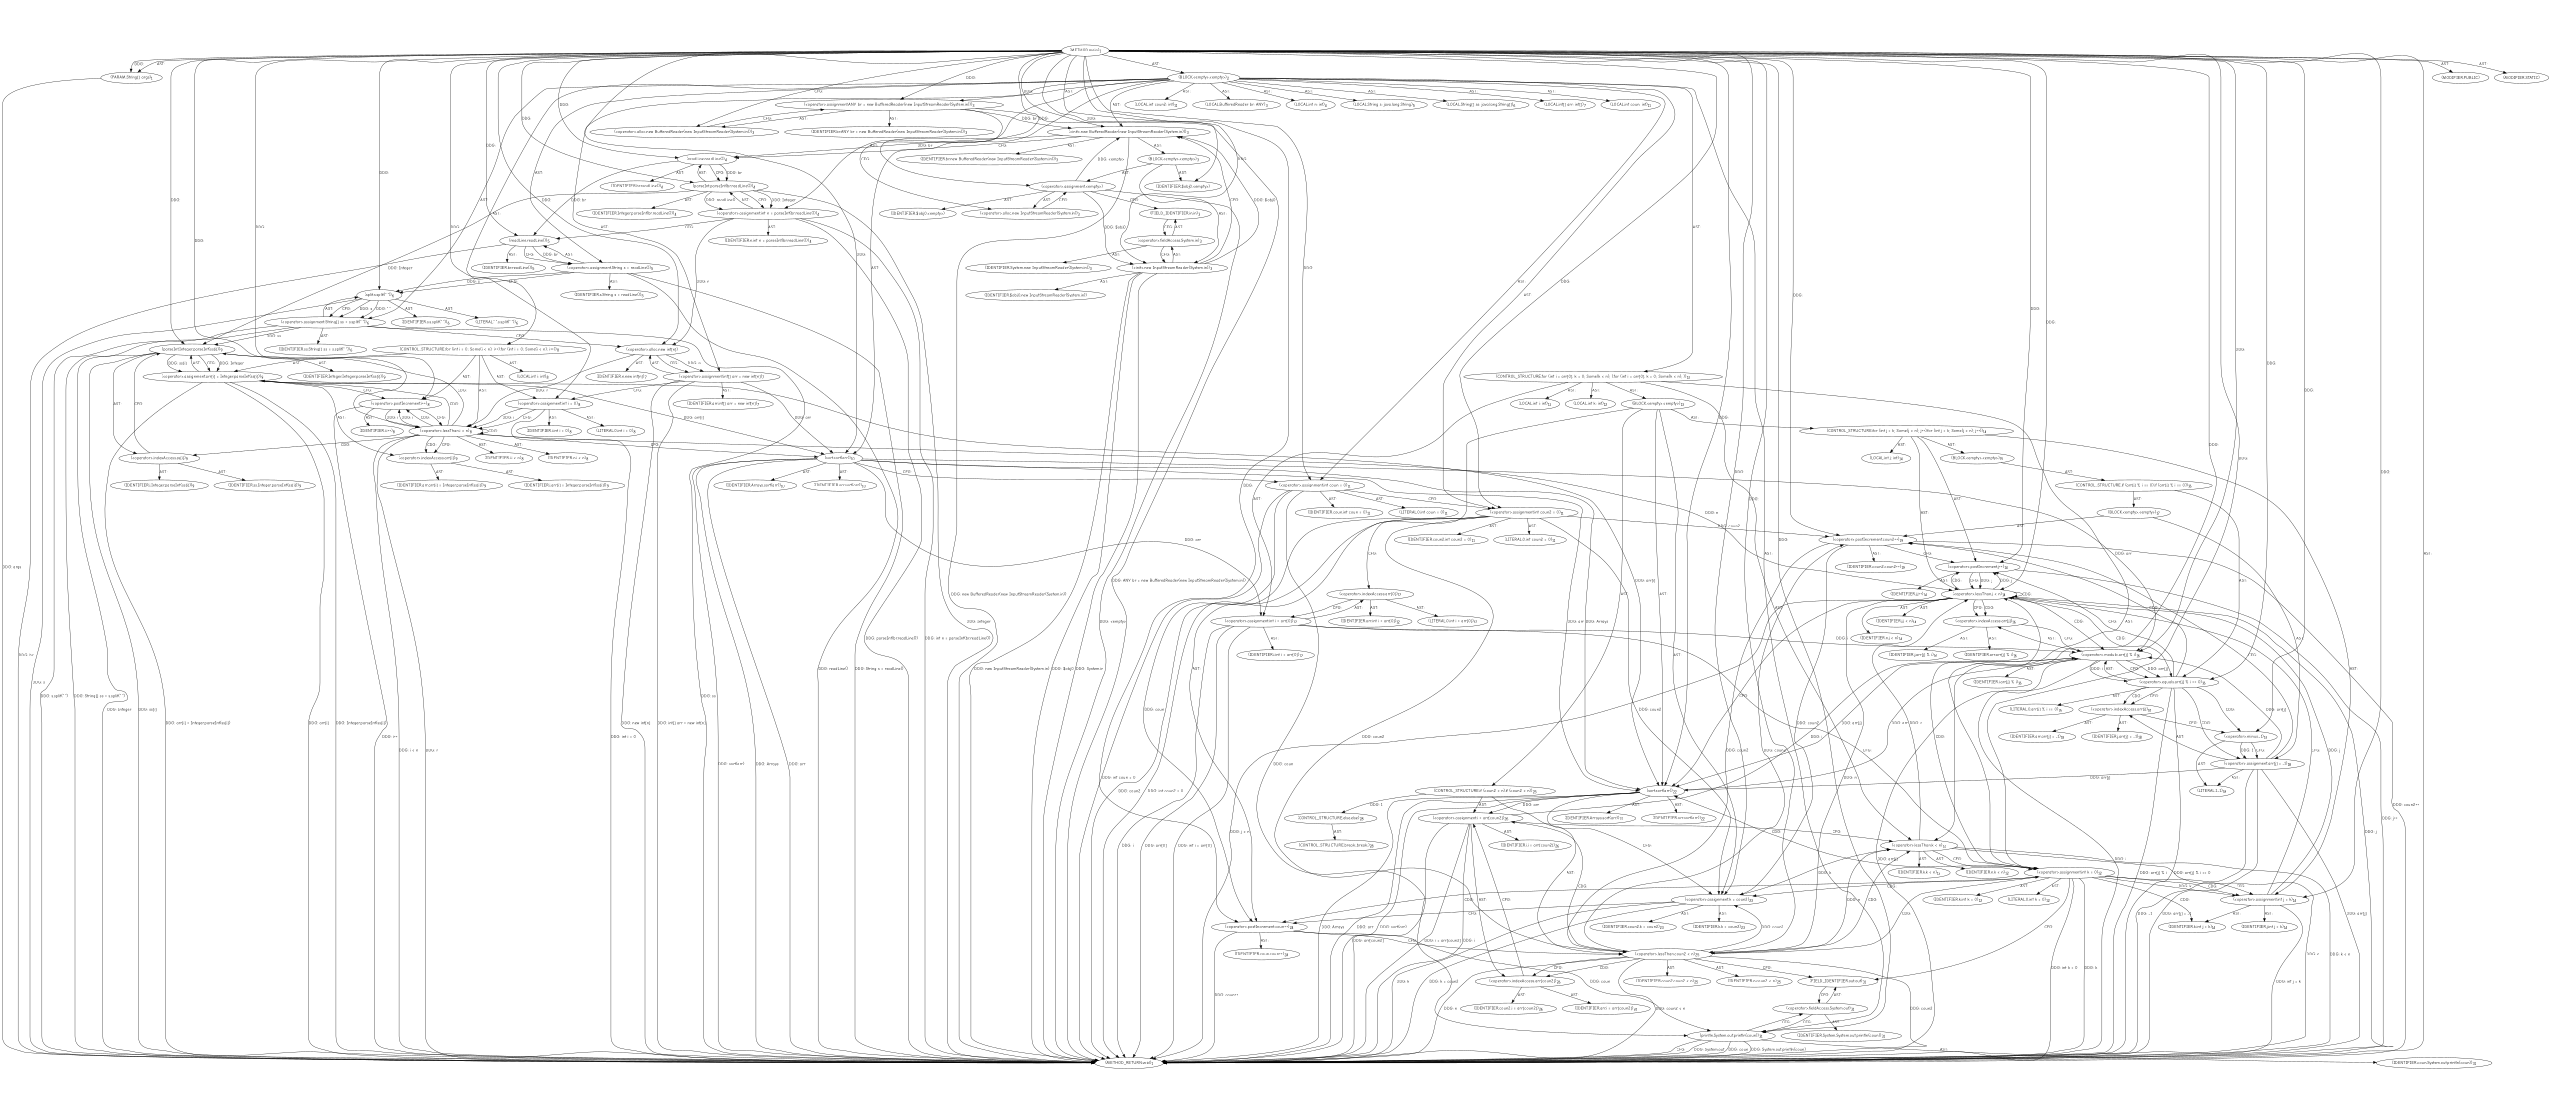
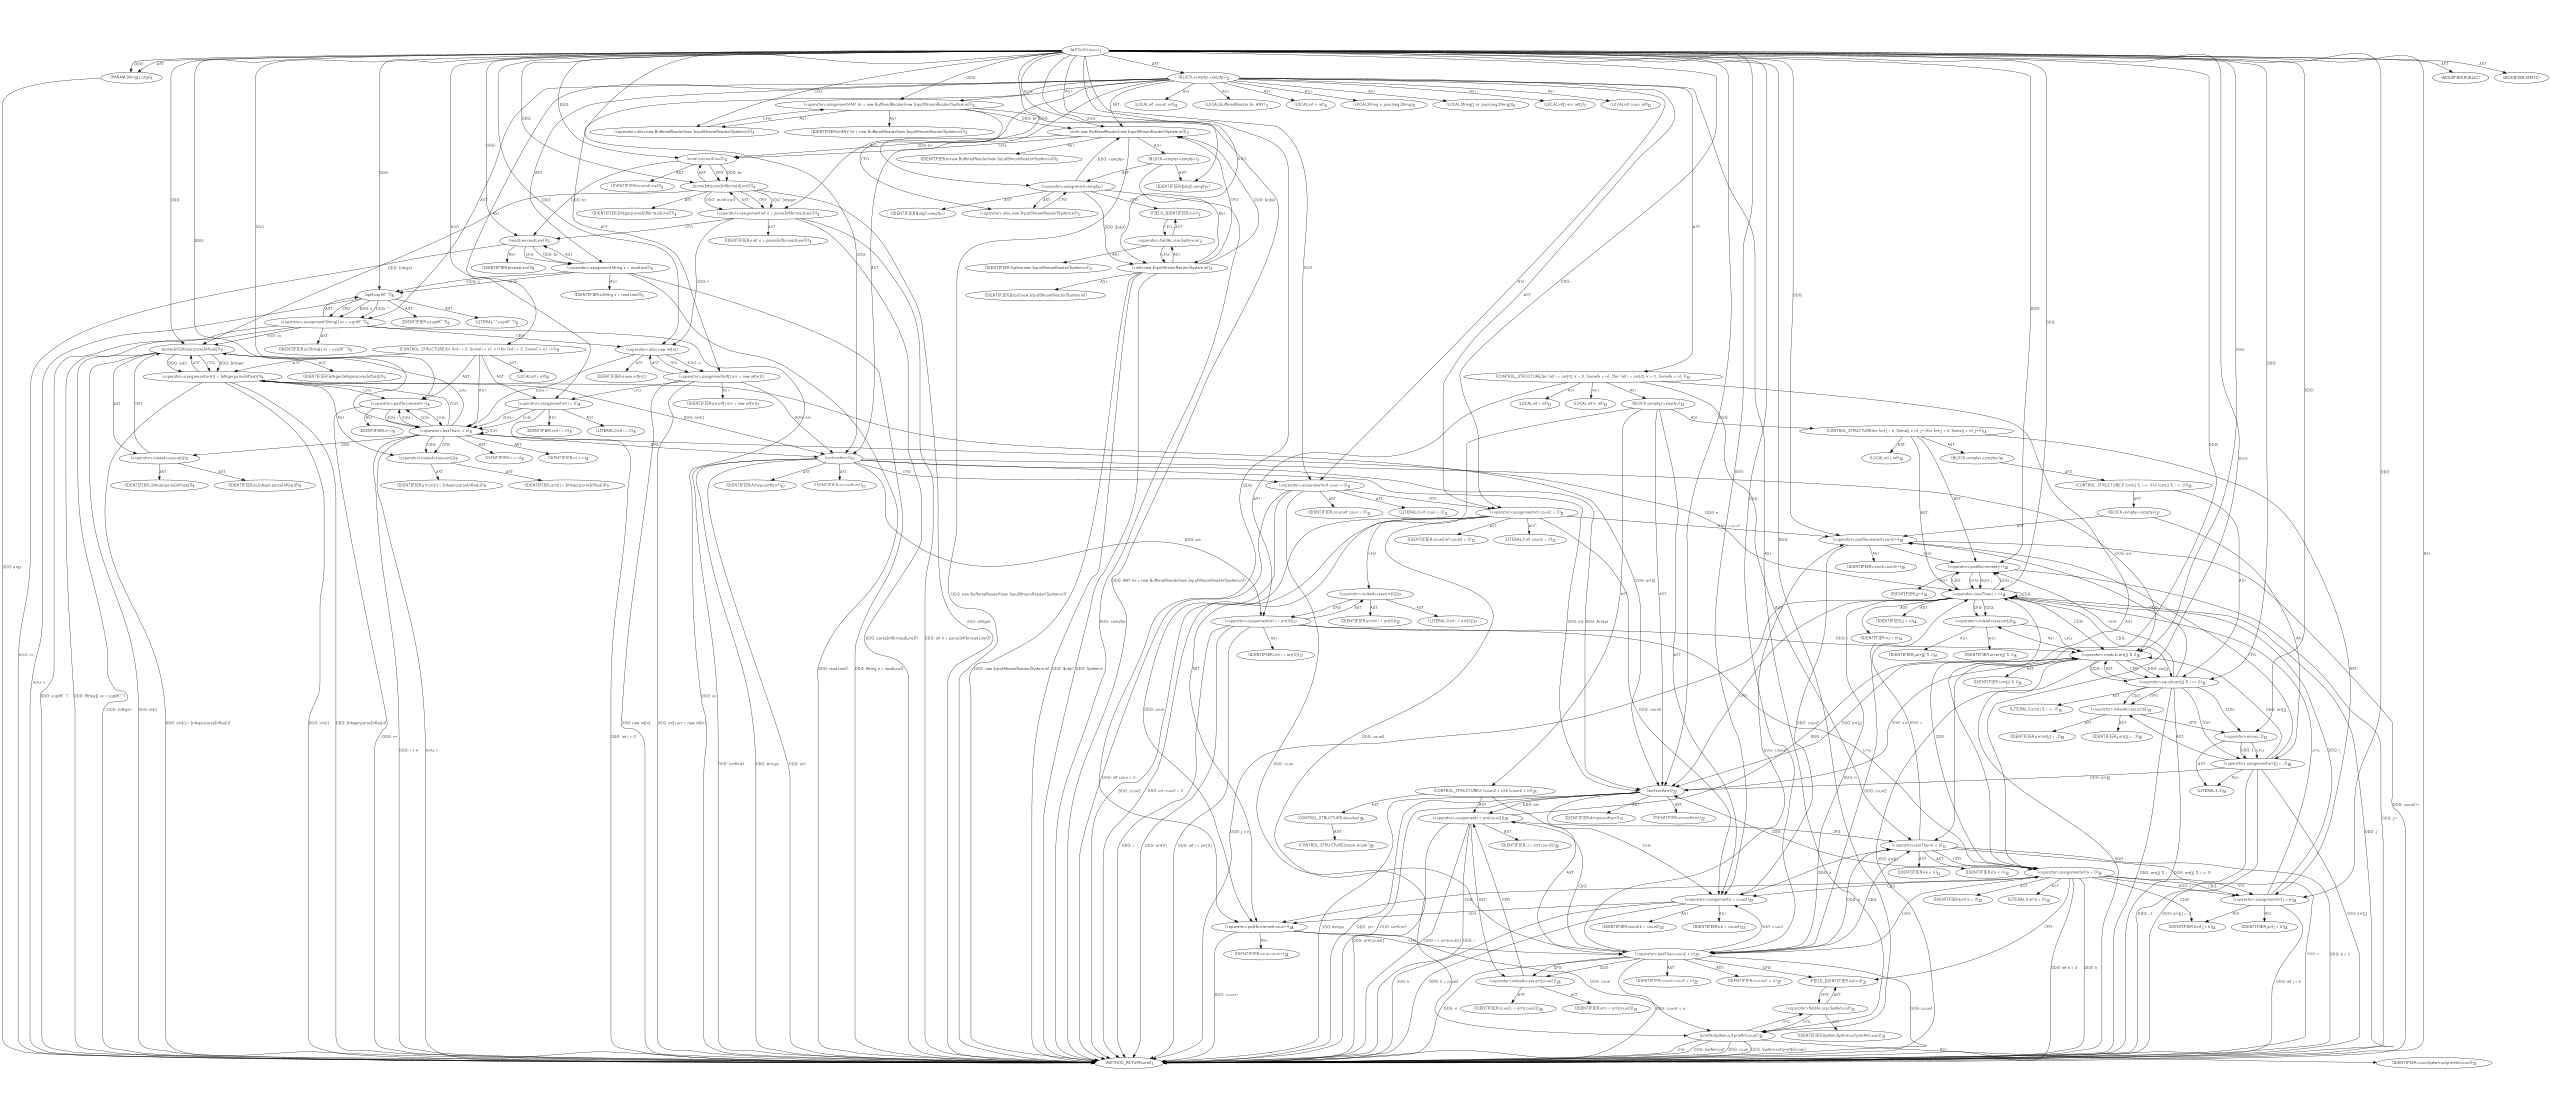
(1727, 781) -> (1846, 843)
(1376, 805) -> (1376, 805)
